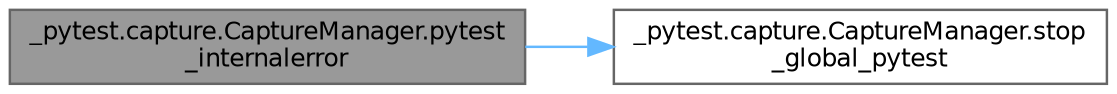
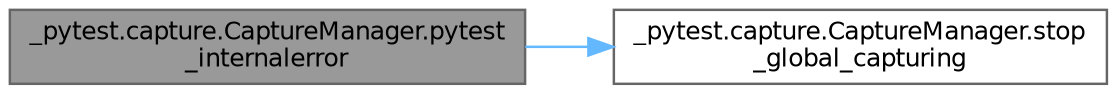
(860, 47) -> (860, 47)
